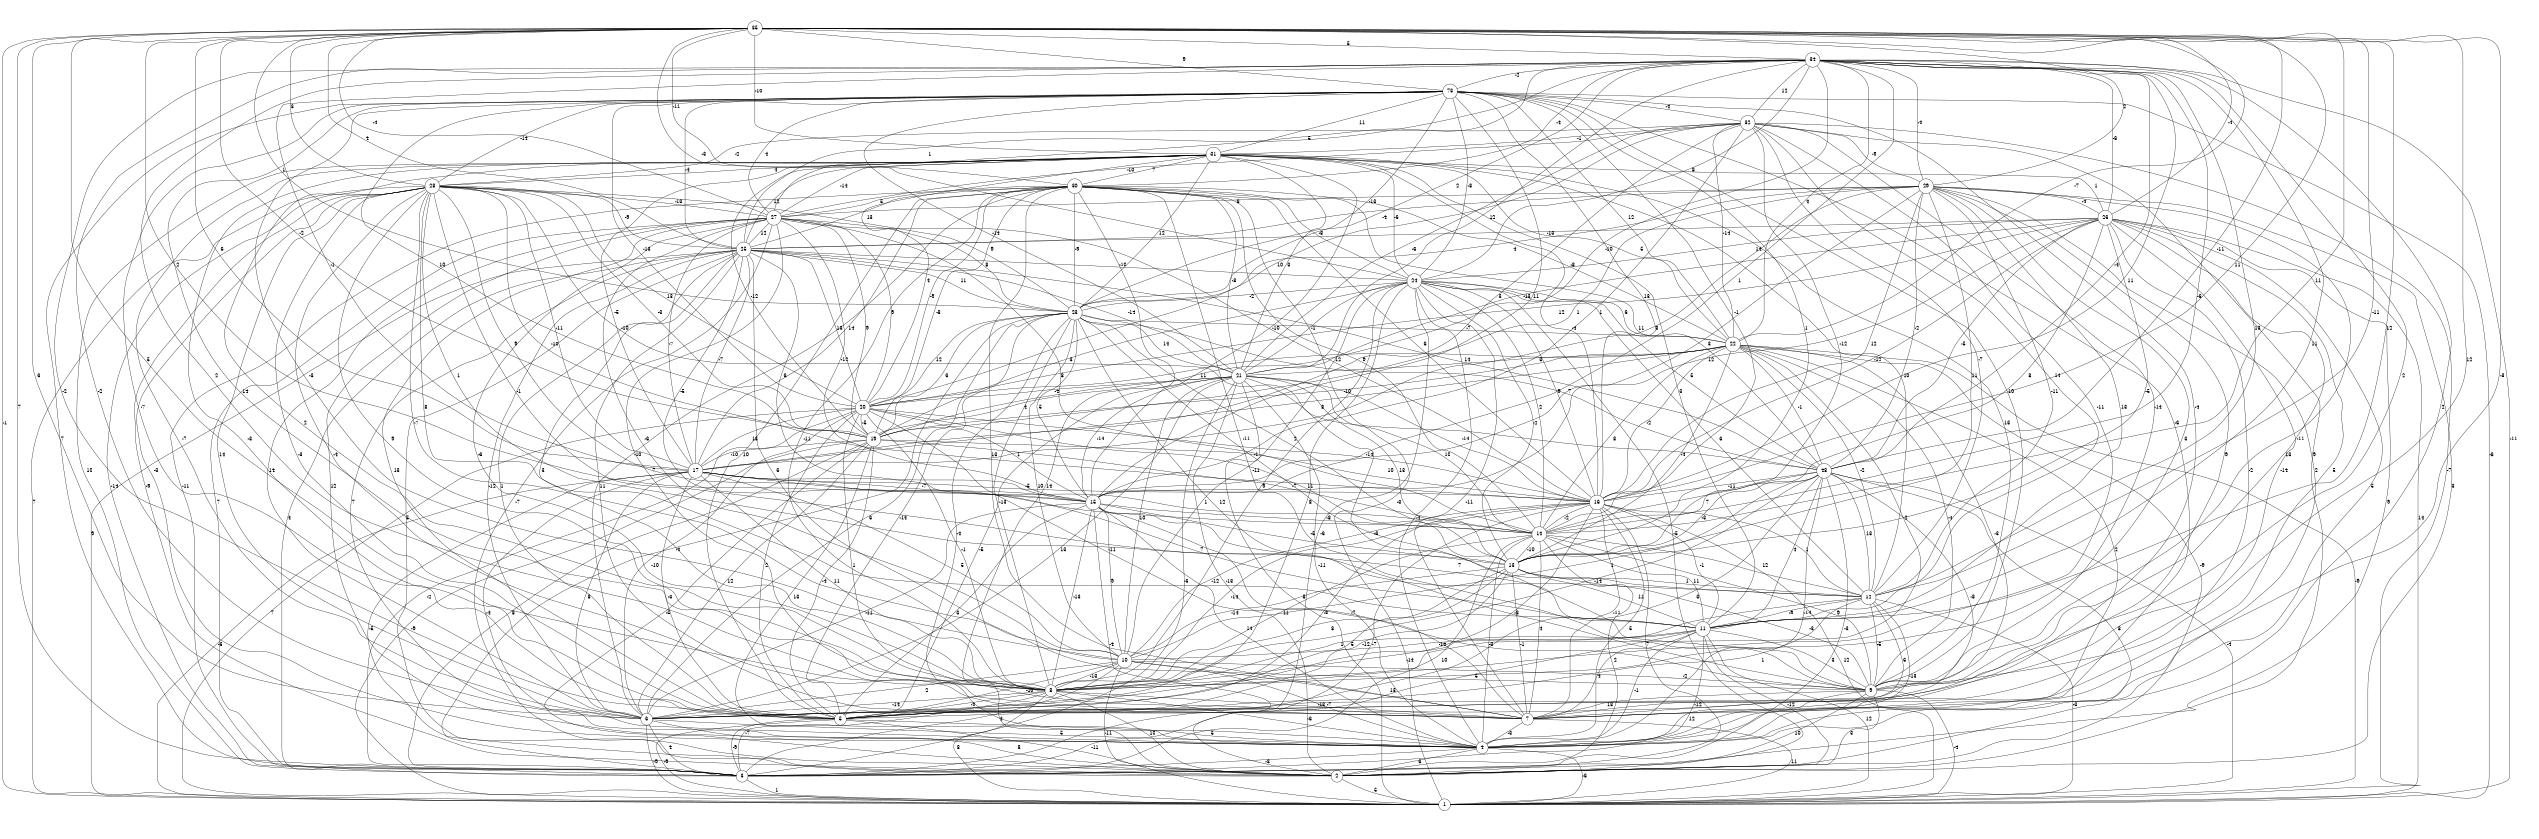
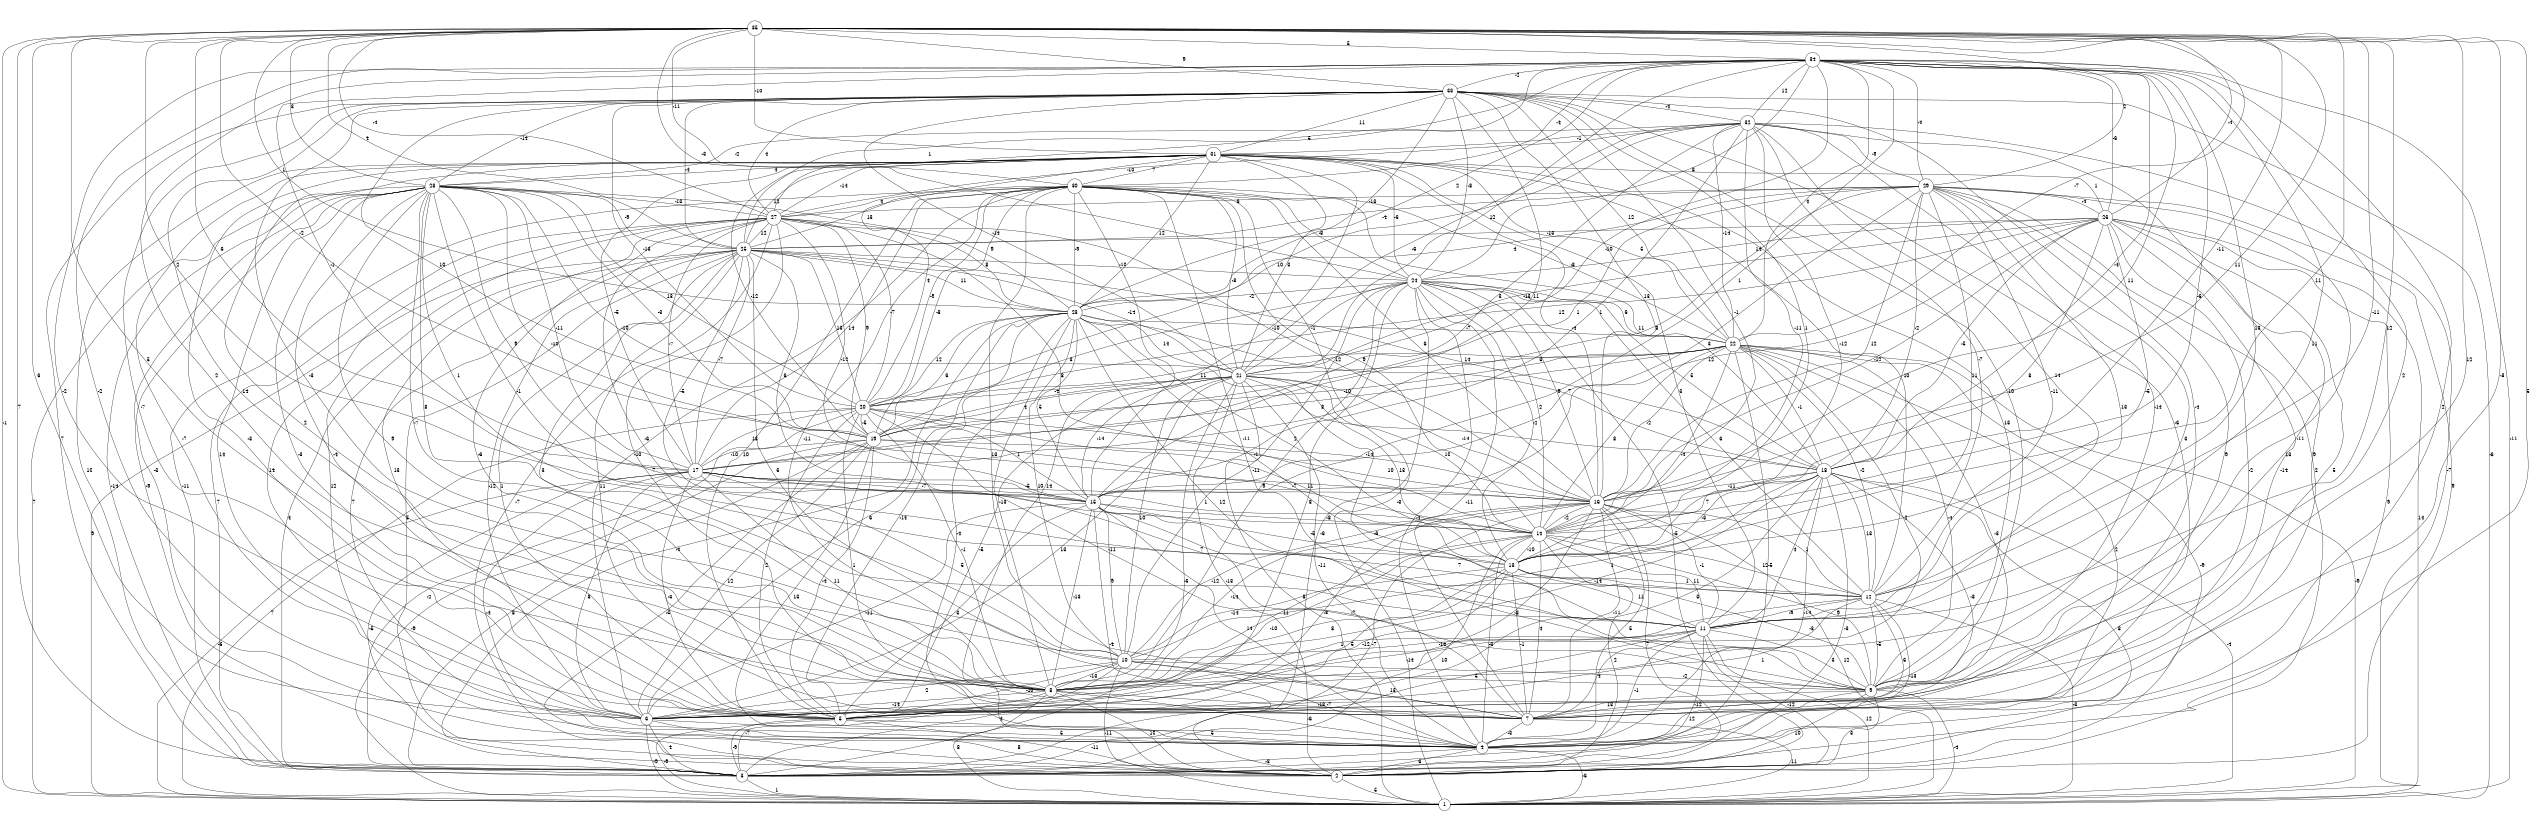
(1450, 91) -> (1450, 91)
(882, 202) -> (882, 202)
(893, 313) -> (893, 313)
(1824, 471) -> (1824, 471)
(2453, 487) -> (2453, 487)
(688, 535) -> (1257, 634)
(1879, 635) -> (1780, 411)
(2173, 670) -> (2499, 41)
(946, 706) -> none
none -> (1357, 767)
